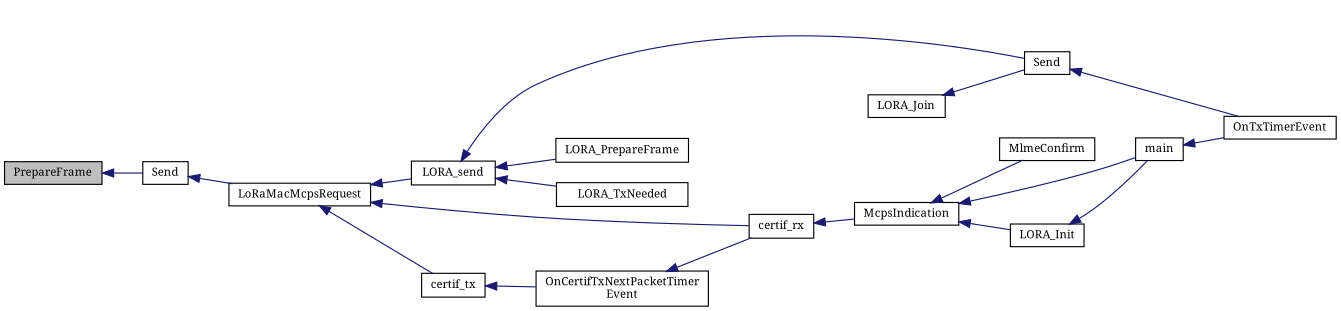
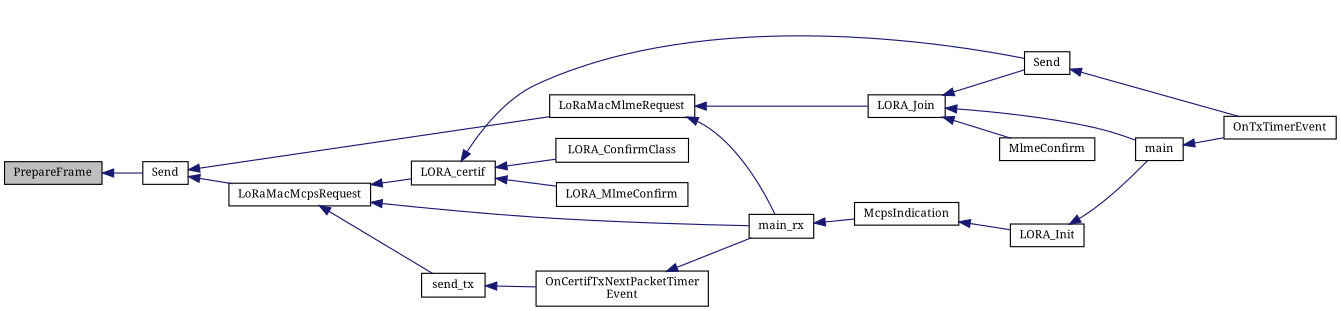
none -> (622, 106)
(622, 150) -> (622, 150)
(453, 173) -> (453, 173)
(982, 179) -> (983, 129)
(1054, 182) -> (1047, 119)
(622, 195) -> (622, 195)
(781, 226) -> (781, 226)
(453, 285) -> (453, 285)
